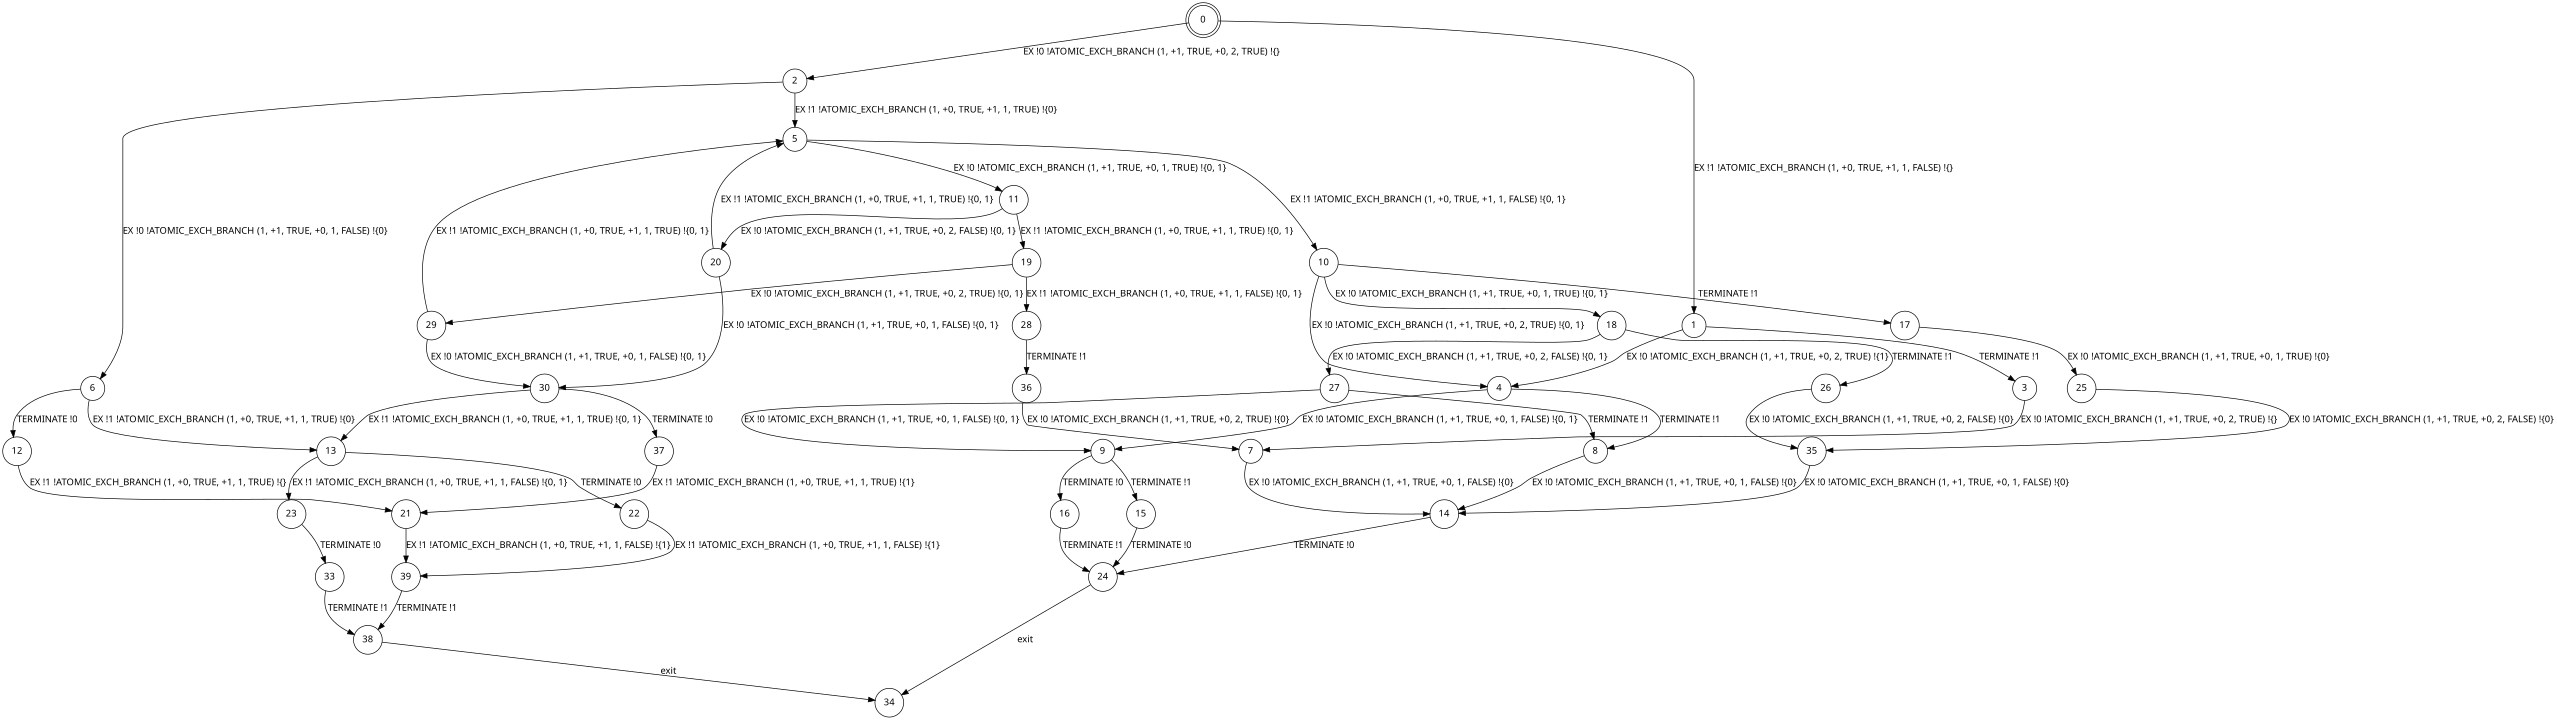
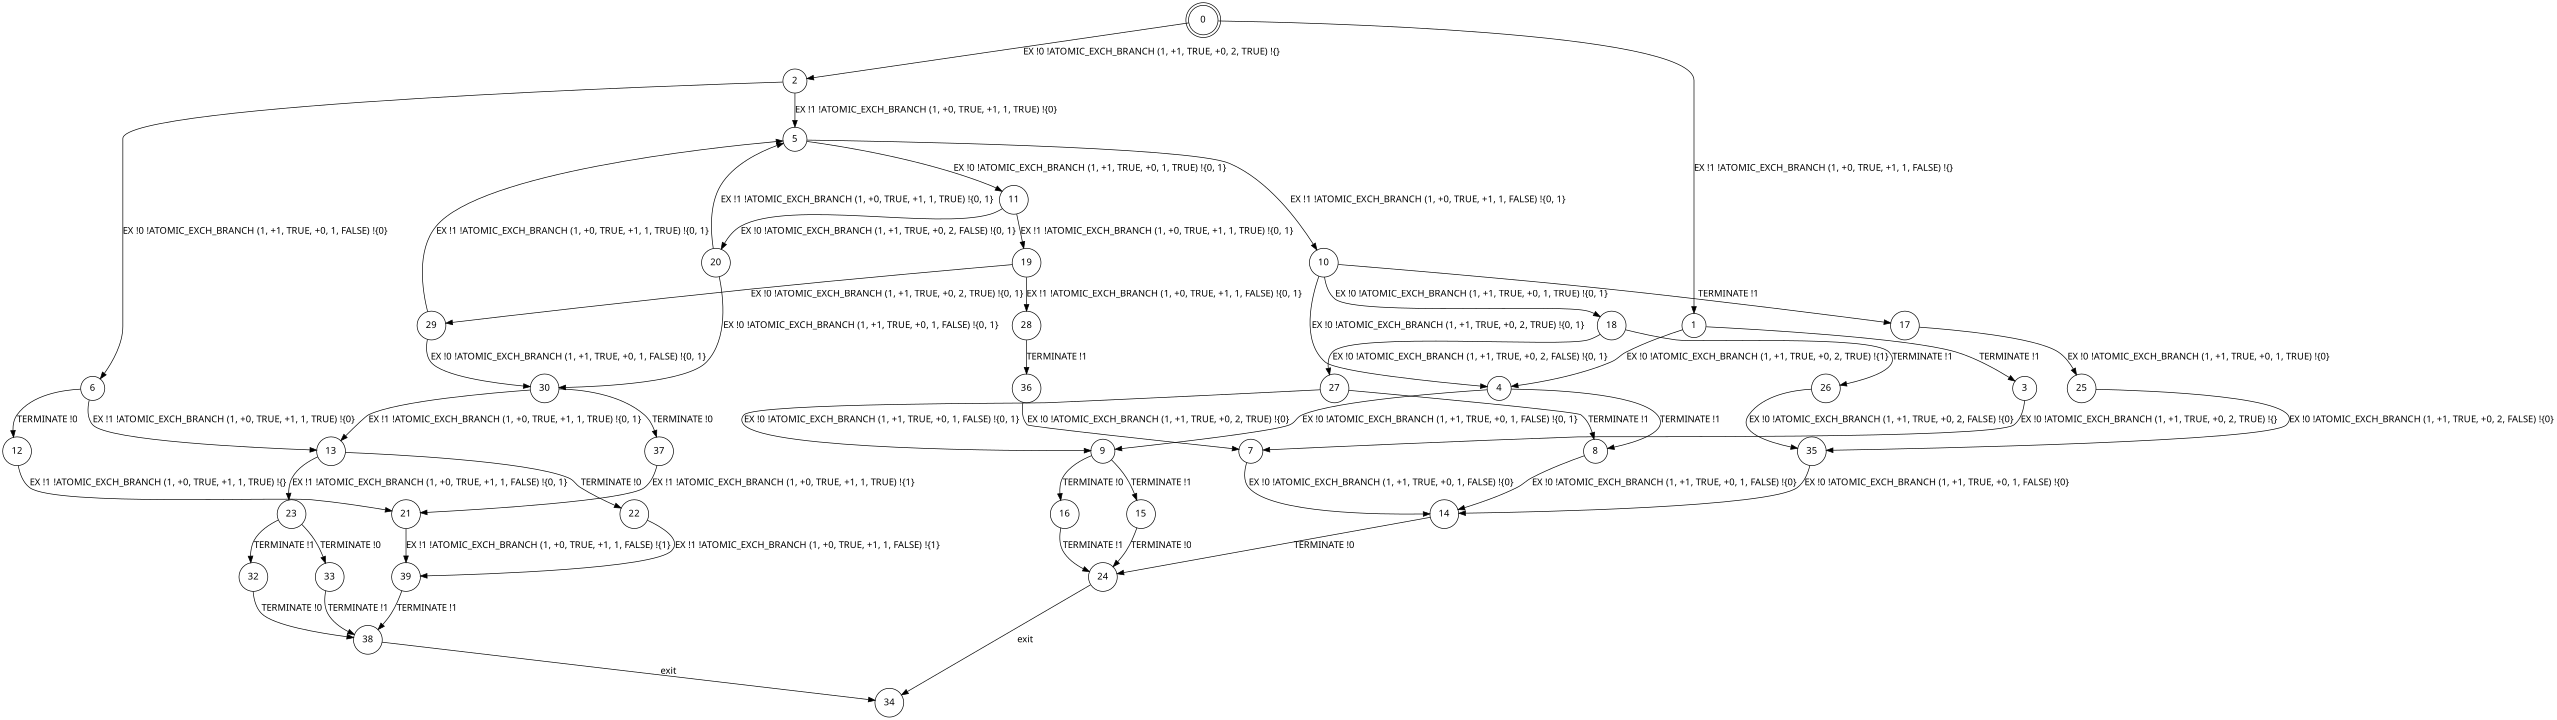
none -> (253, 577)
